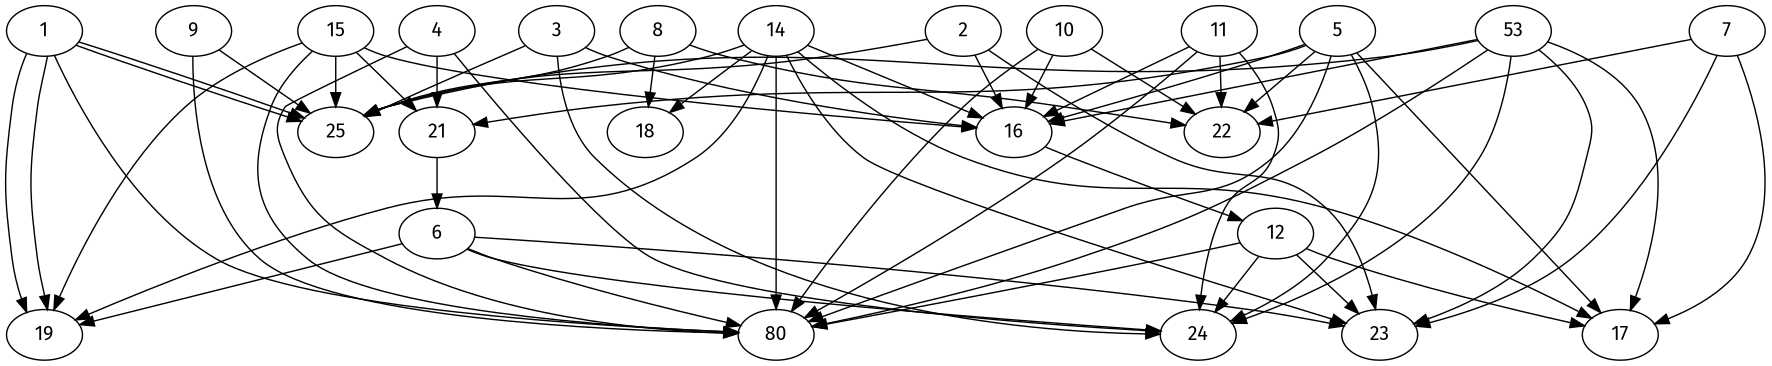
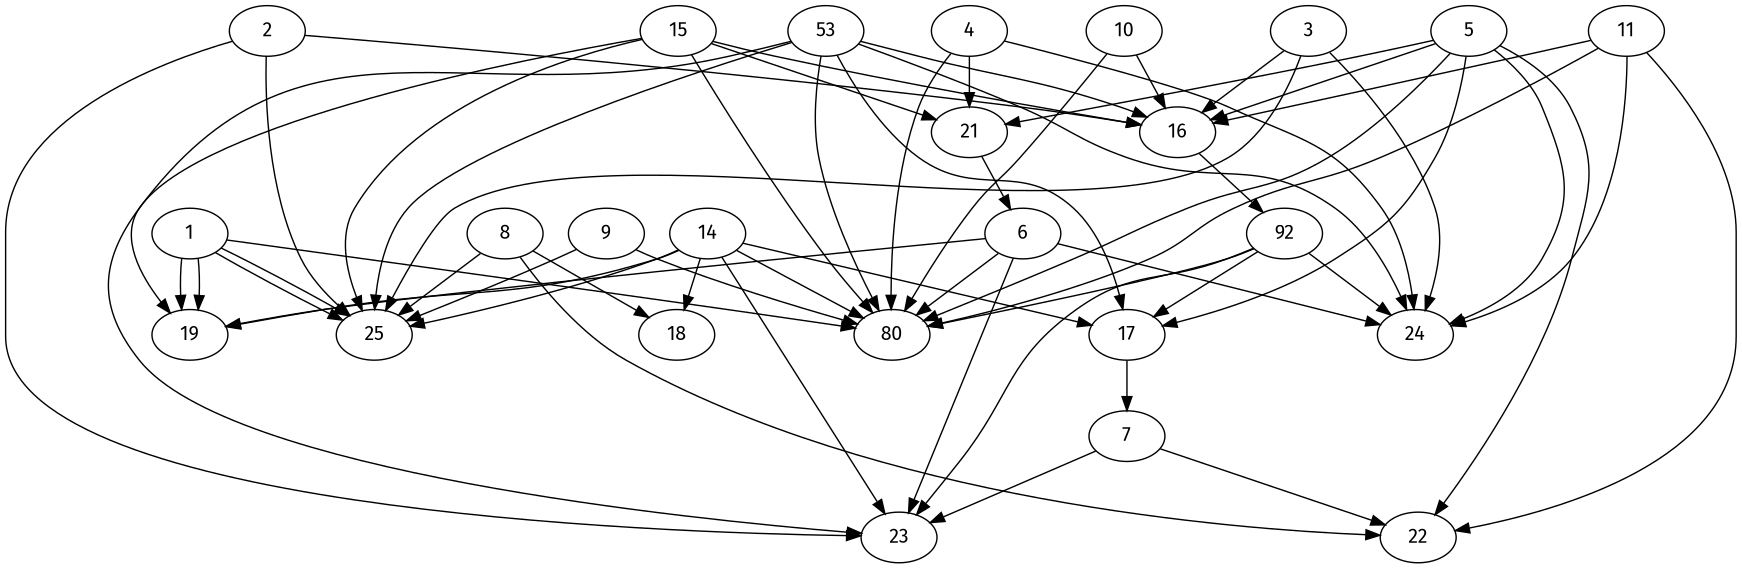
(880, 76) -> none
(1137, 78) -> none
(1763, 207) -> (1127, 379)
(1276, 234) -> (1285, 234)
